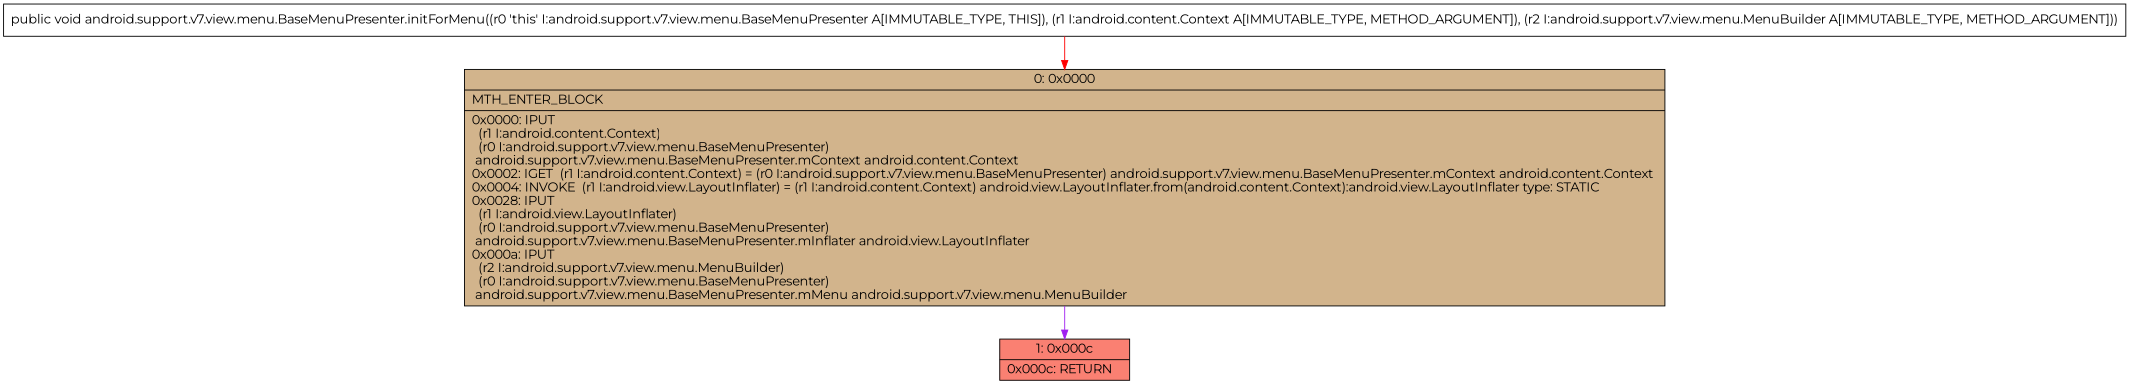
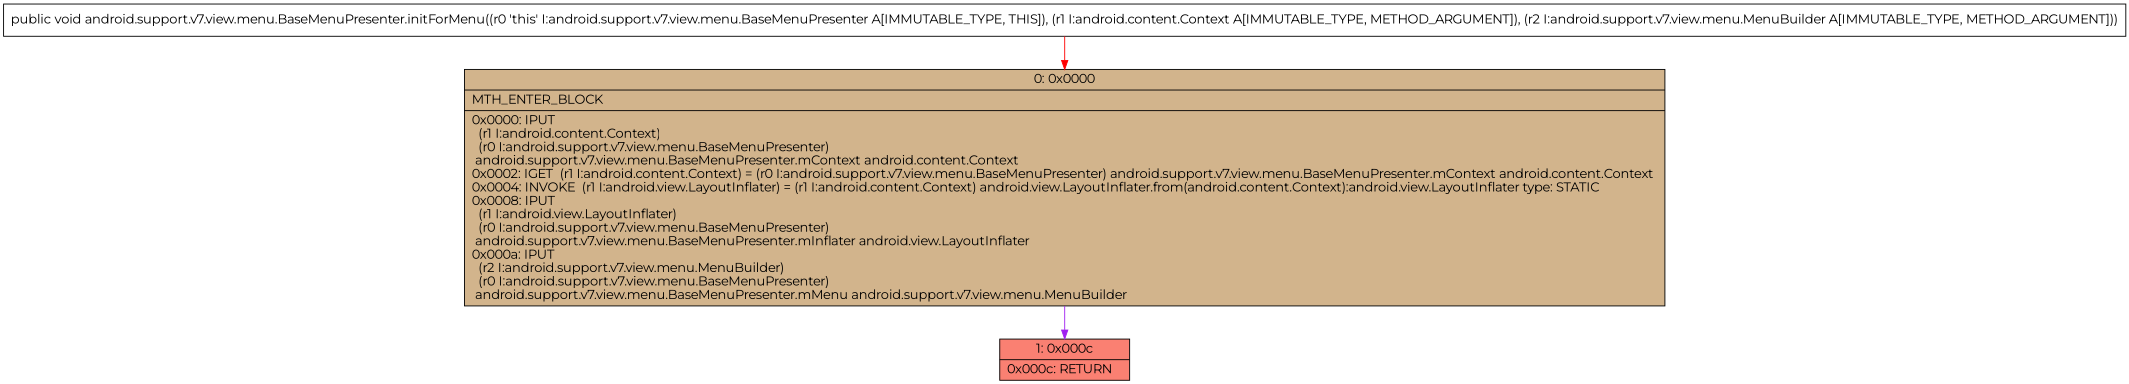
(516, 201) -> (517, 201)
